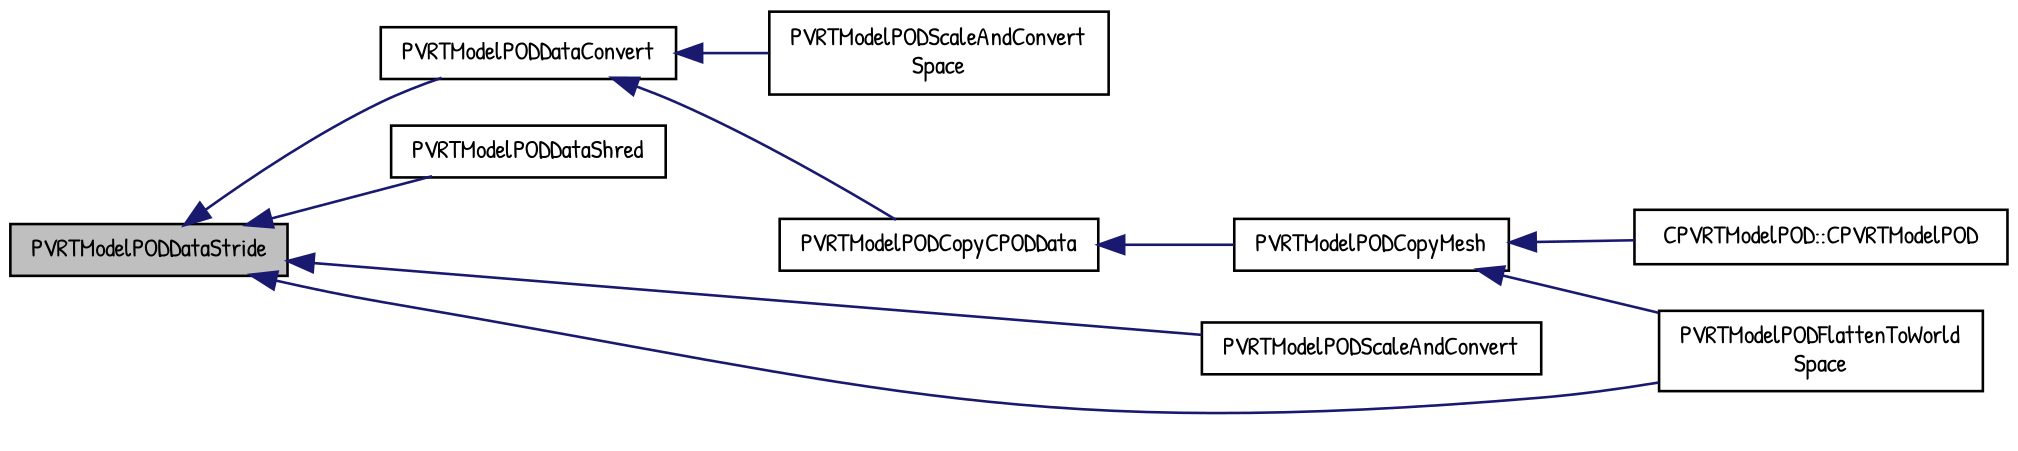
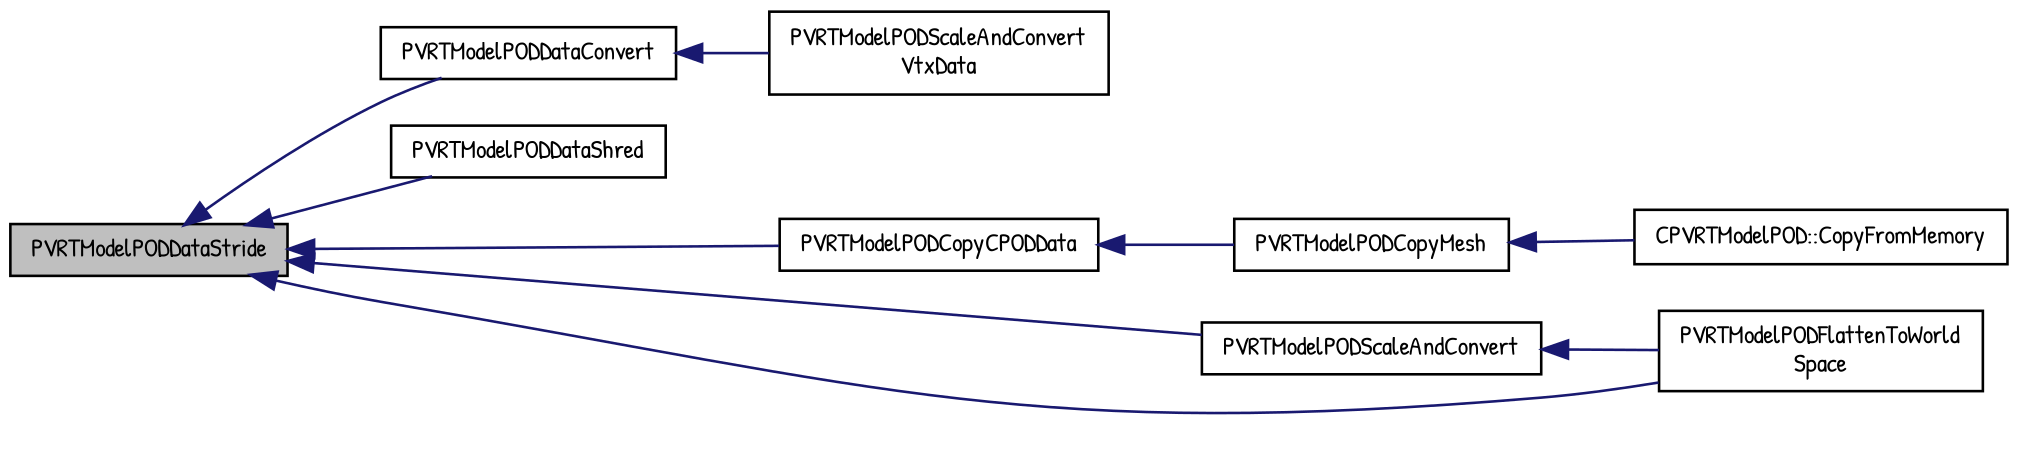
(939, 53) -> (939, 53)
(769, 148) -> (547, 247)
(1821, 237) -> (1821, 237)
(1581, 294) -> (1614, 350)
